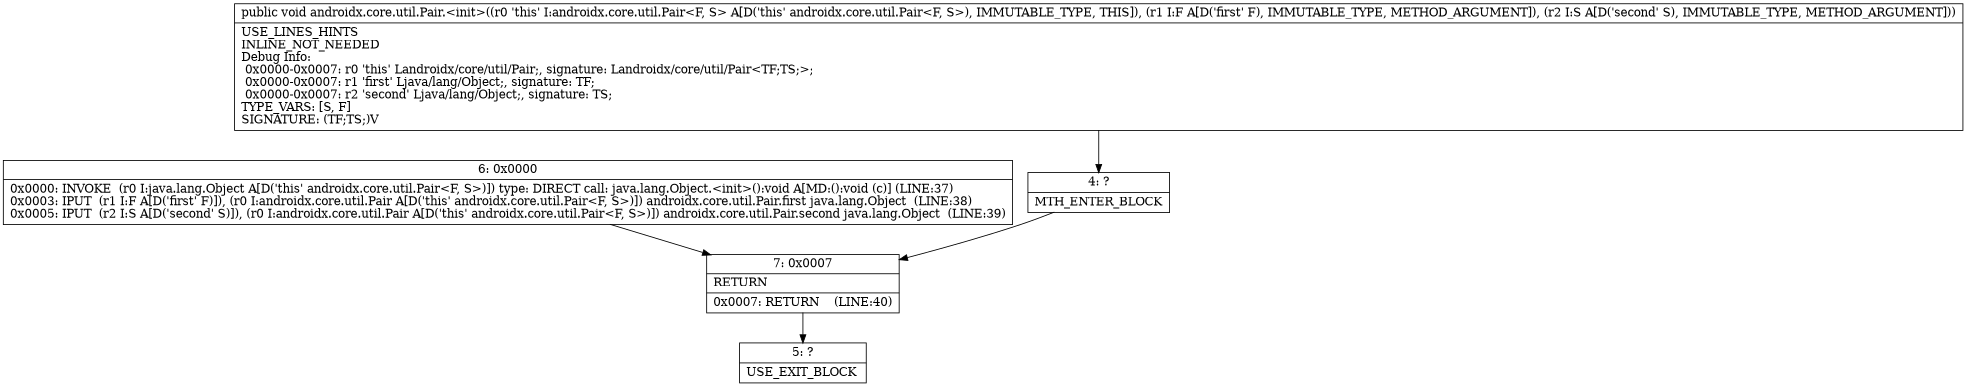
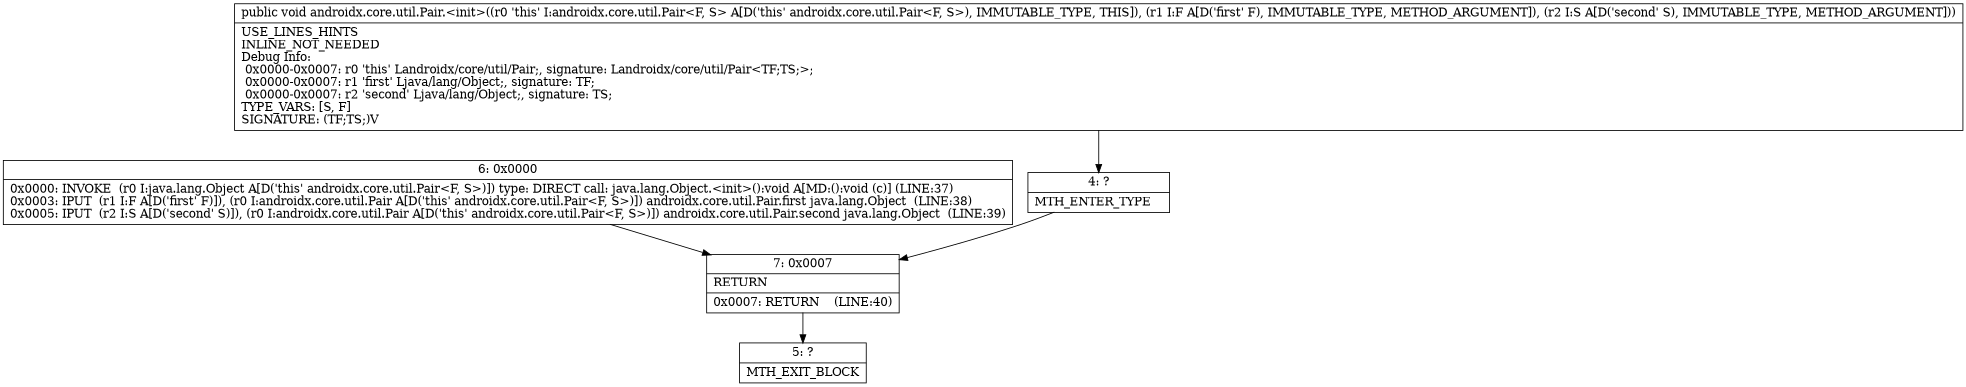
(1099, 202) -> (1093, 202)
(802, 372) -> (803, 372)
